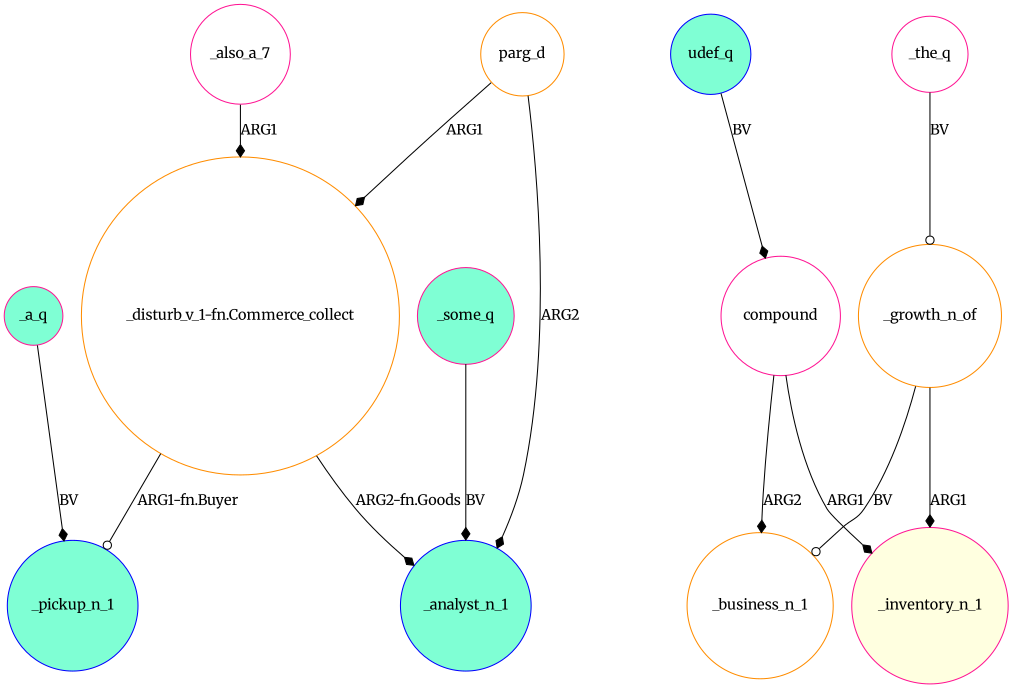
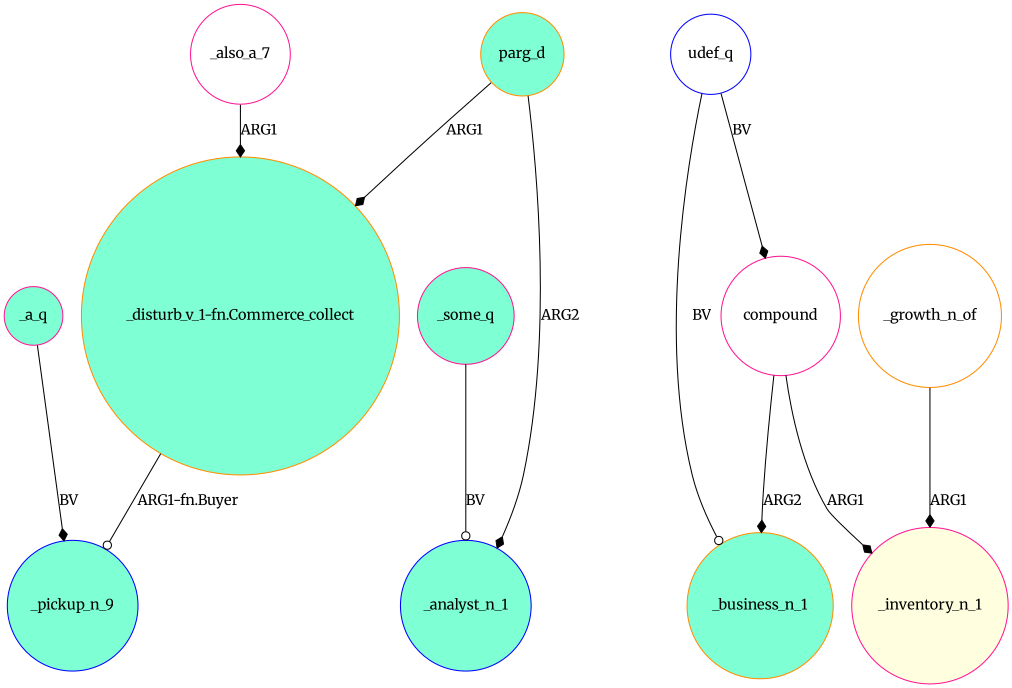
(522, 54) -> (522, 54)
(711, 54) -> (711, 54)
(930, 54) -> none
(240, 316) -> (240, 316)
(466, 448) -> (466, 448)
(883, 477) -> (676, 317)
(356, 510) -> none
(73, 606) -> (73, 606)
(760, 606) -> (760, 606)
